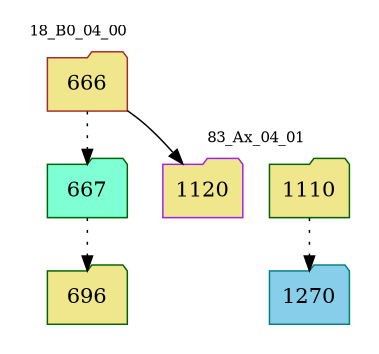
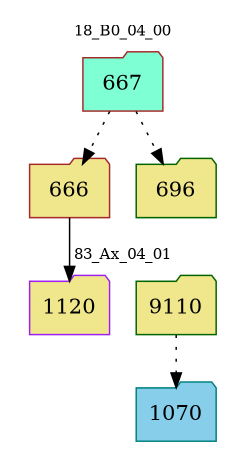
(87, 130) -> (100, 131)
(87, 191) -> (123, 84)
(309, 191) -> (176, 308)
(309, 298) -> (176, 415)
